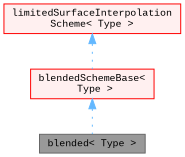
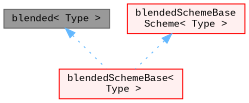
(92, 19) -> (186, 19)
(92, 121) -> (90, 52)
